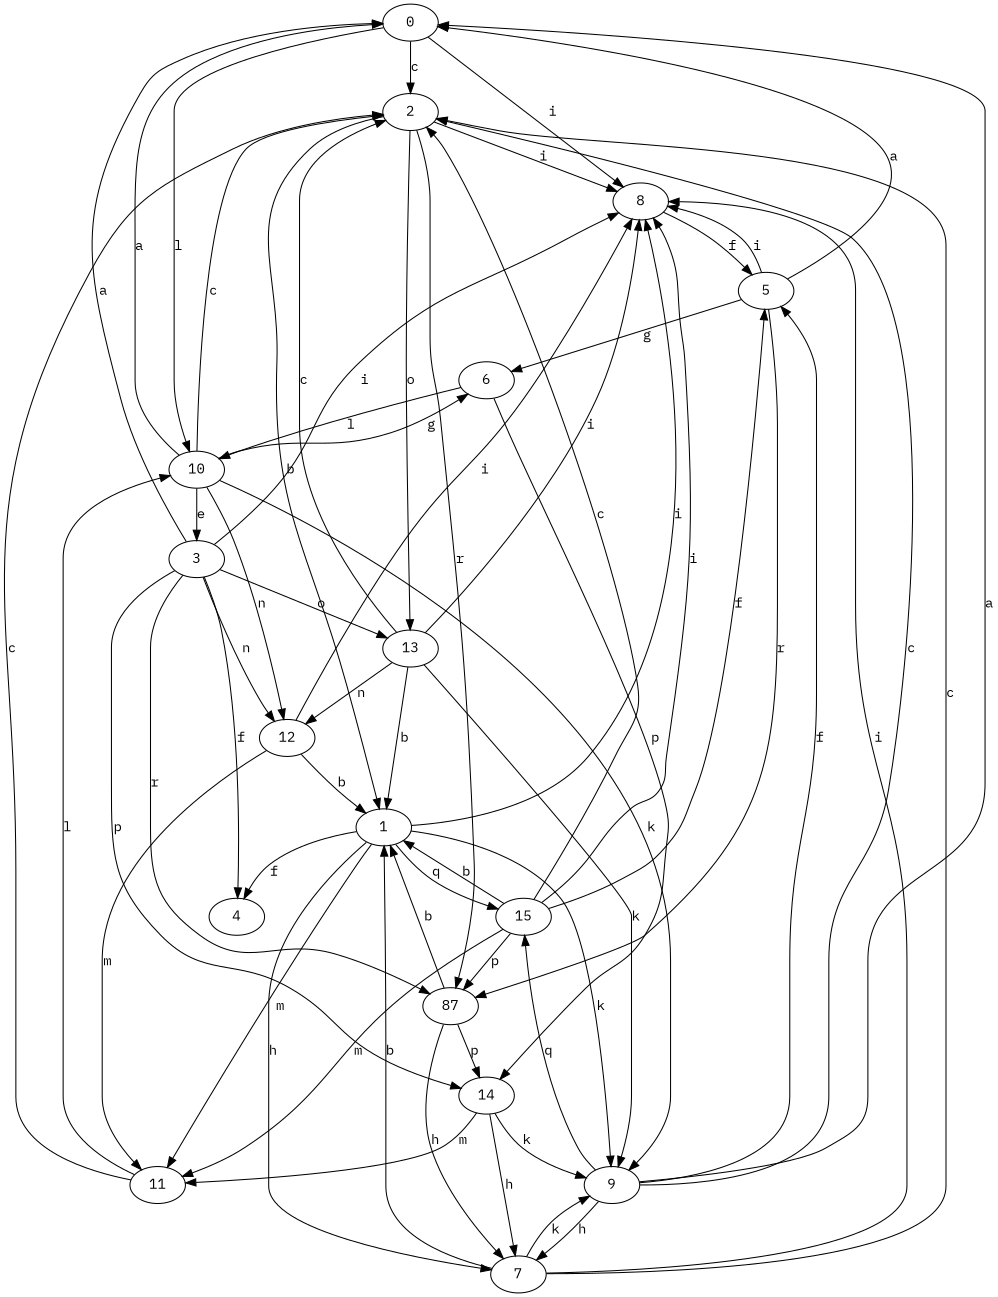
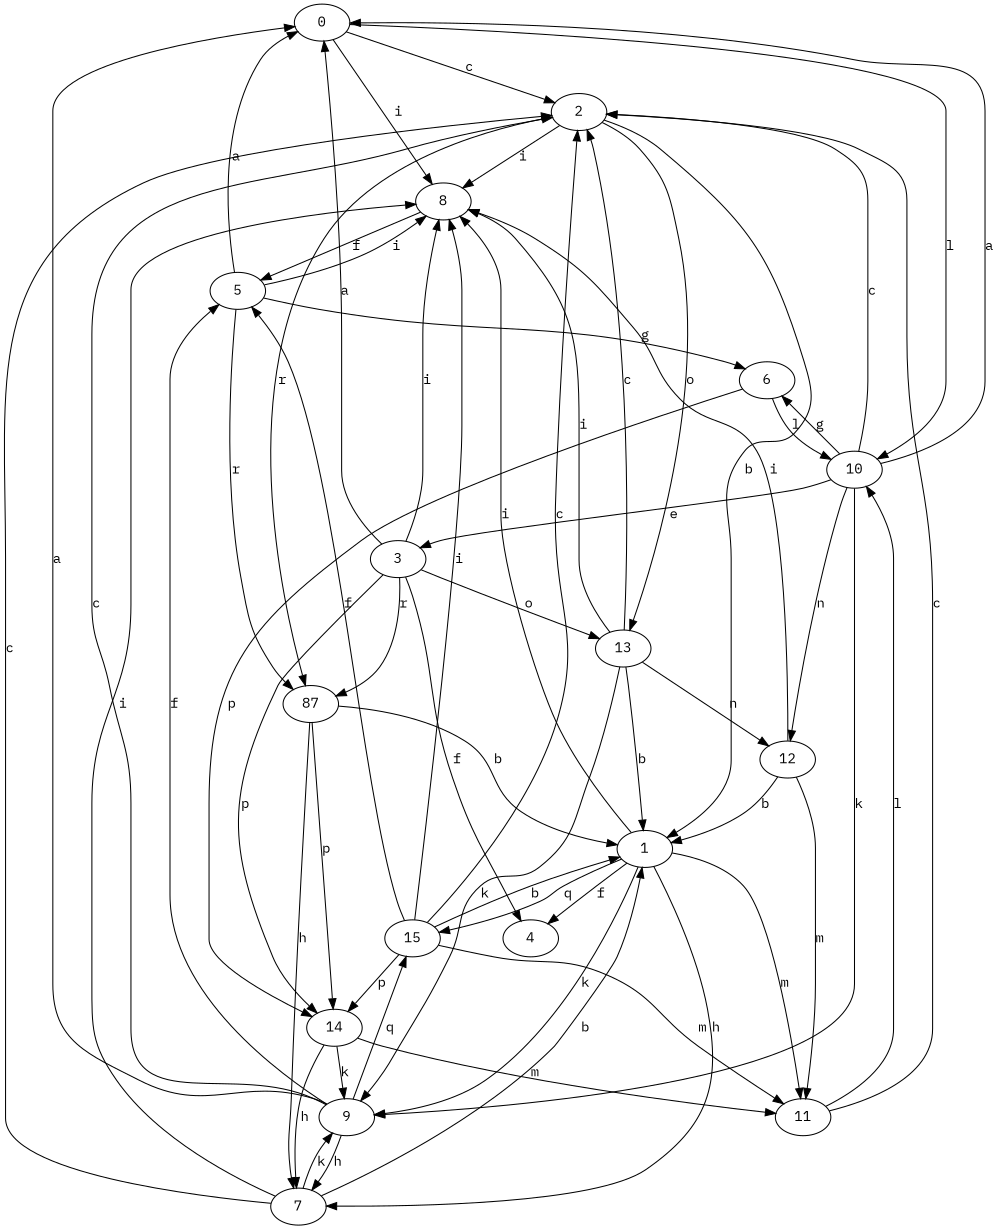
(232, 647) -> none
(490, 958) -> (377, 979)
